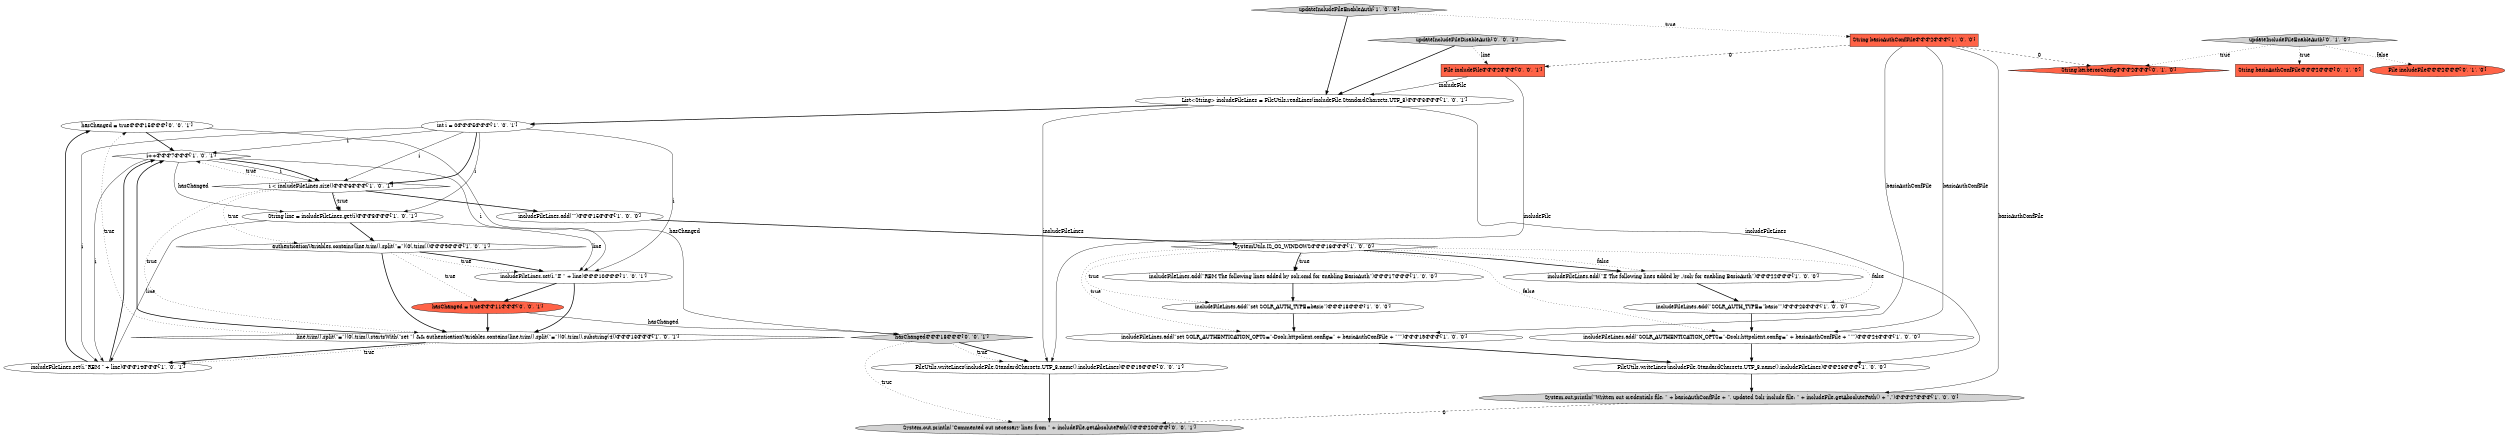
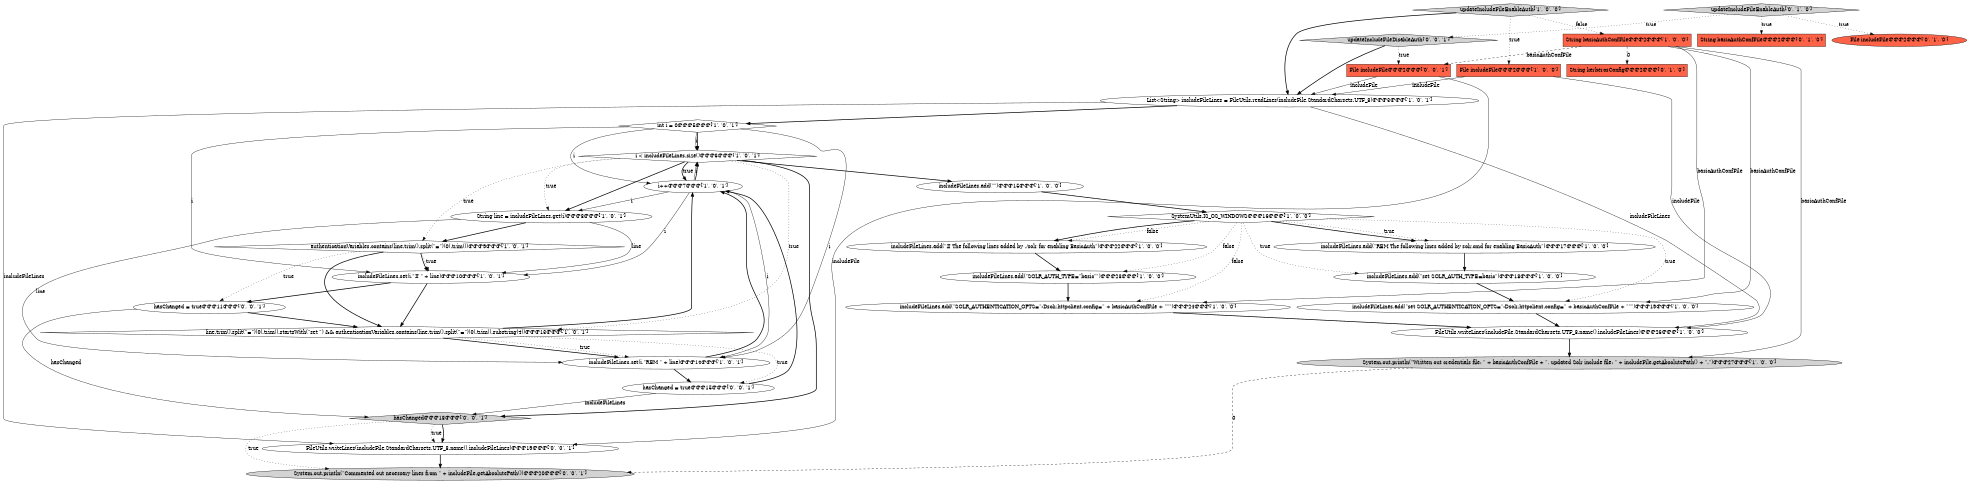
(1671, 25) -> (1582, 25)
(1486, 55) -> (1404, 55)
(1730, 55) -> (1549, 55)
(2211, 55) -> (1590, 28)
(2382, 55) -> (1844, 25)
none -> (1509, 70)
(2119, 70) -> (1627, 70)
(477, 126) -> (698, 126)
(181, 156) -> (693, 186)
(247, 174) -> (683, 169)
(464, 185) -> none
(193, 186) -> (632, 202)
(685, 232) -> (605, 403)
(488, 307) -> (209, 307)
none -> (800, 395)
